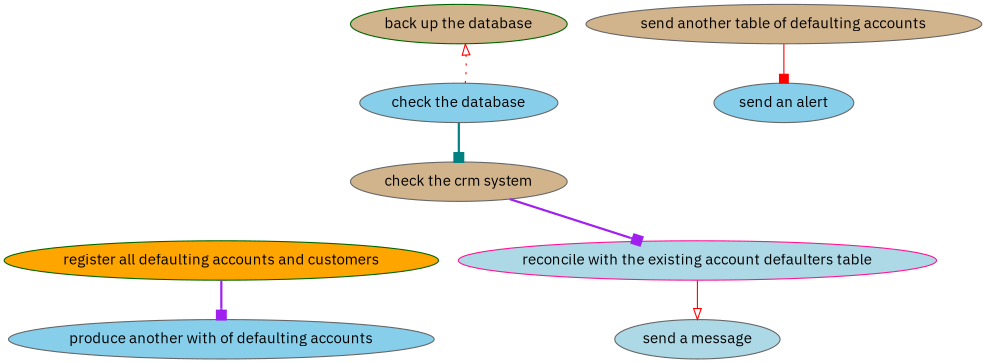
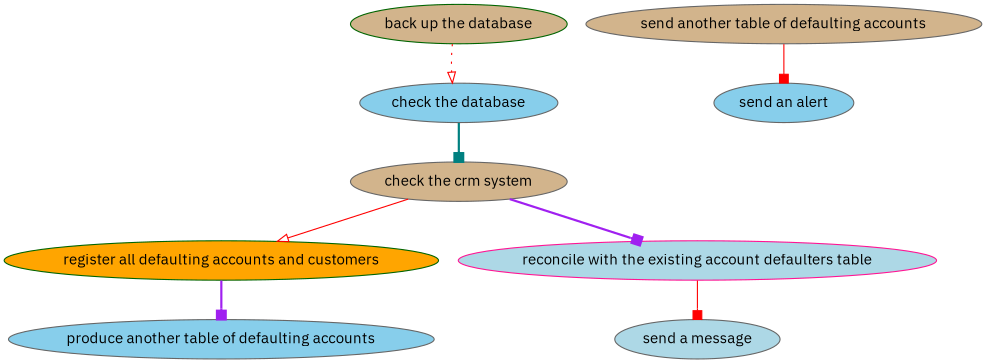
(466, 69) -> (452, 58)
none -> (348, 219)
(697, 295) -> (697, 295)
(221, 339) -> (221, 339)
